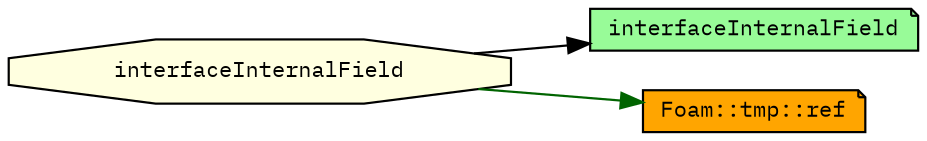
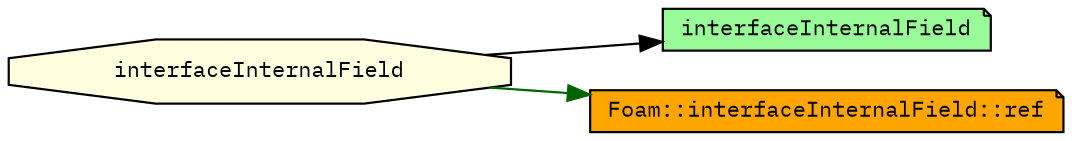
(754, 111) -> (827, 111)
